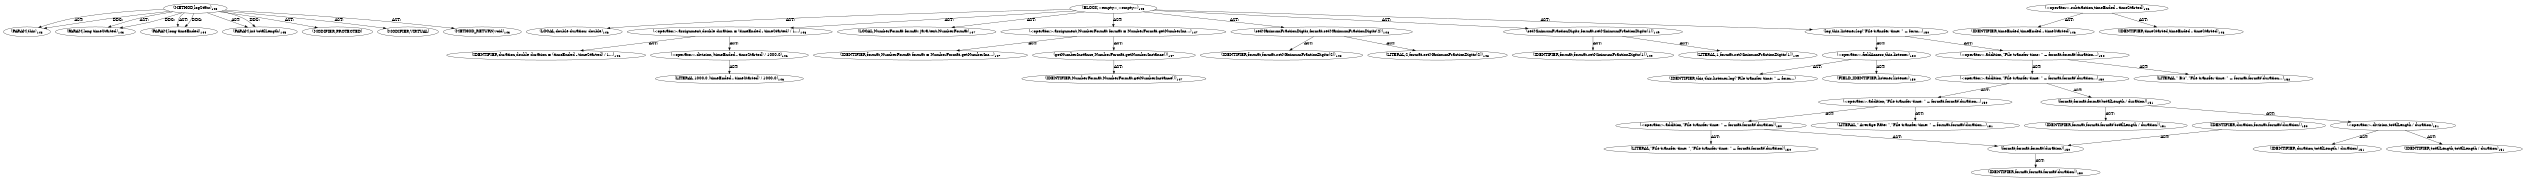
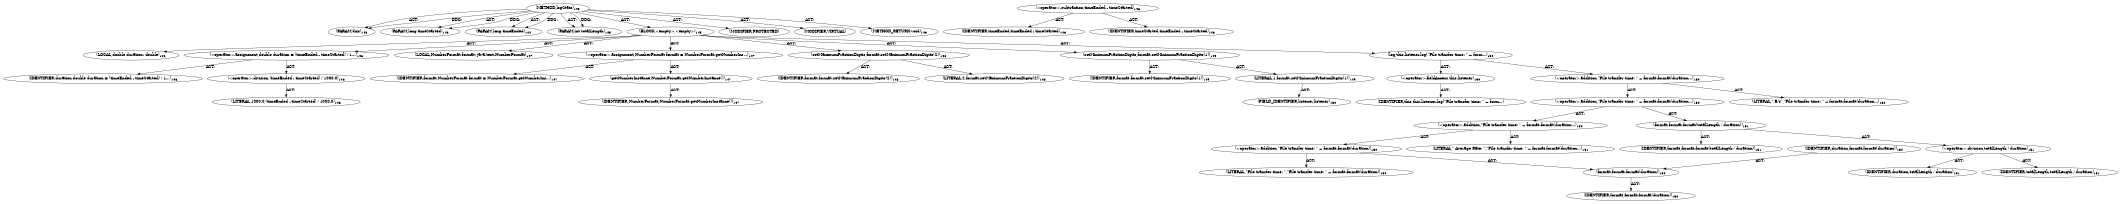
none -> (612, 20)
(1876, 66) -> (1301, 89)
